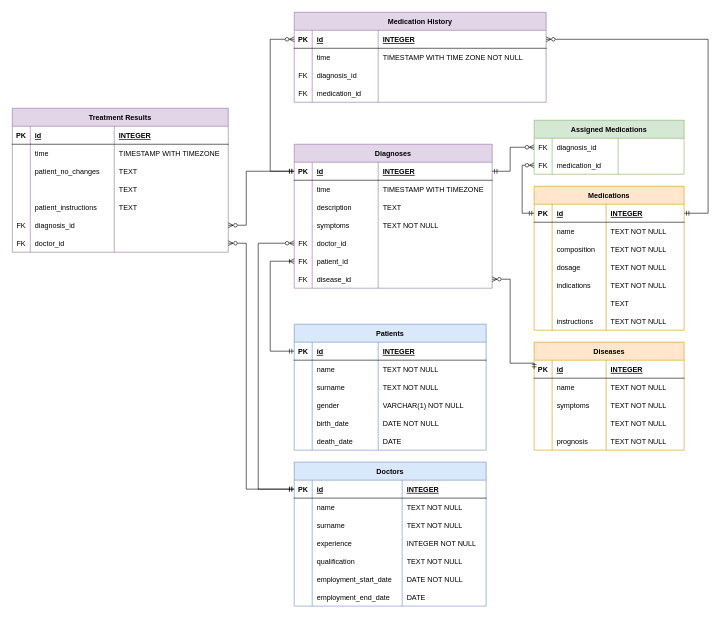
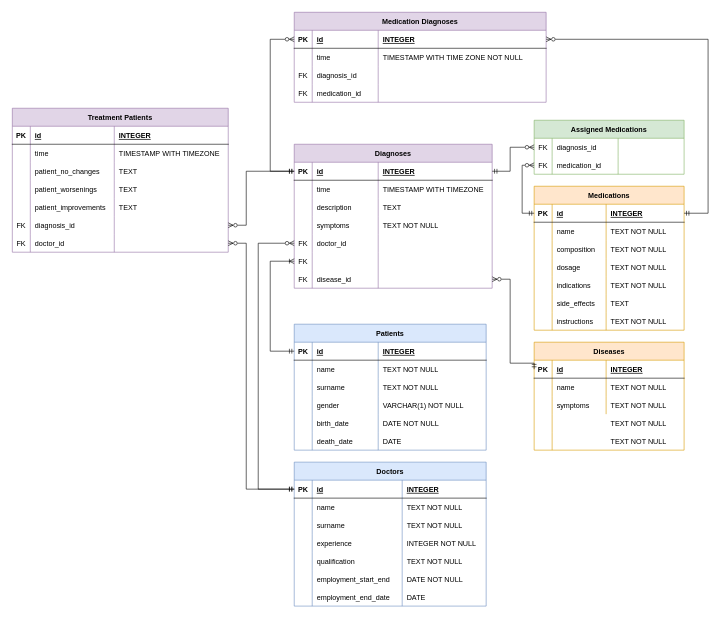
(420, 22) -> (420, 22)
(120, 118) -> (120, 118)
none -> (72, 189)
(72, 208) -> (73, 208)
(345, 261) -> none
none -> (579, 303)
(579, 441) -> none
(358, 580) -> (356, 580)
